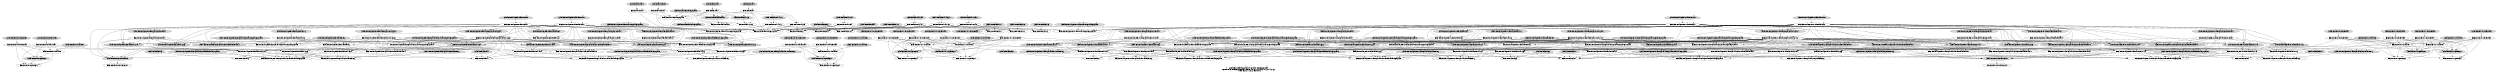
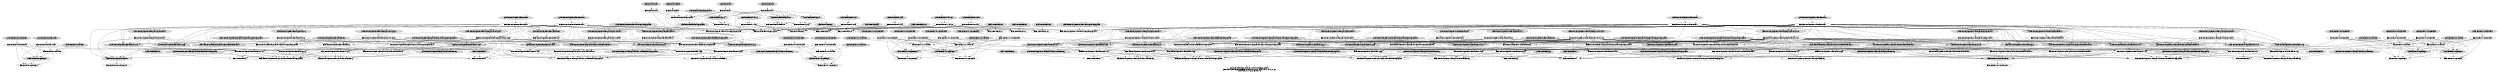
none -> (812, 18)
